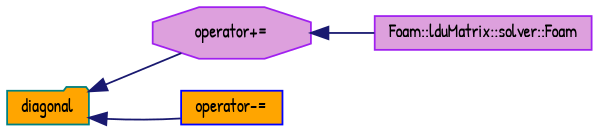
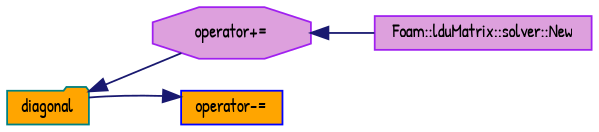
(483, 33) -> (483, 33)
(144, 120) -> (126, 96)
